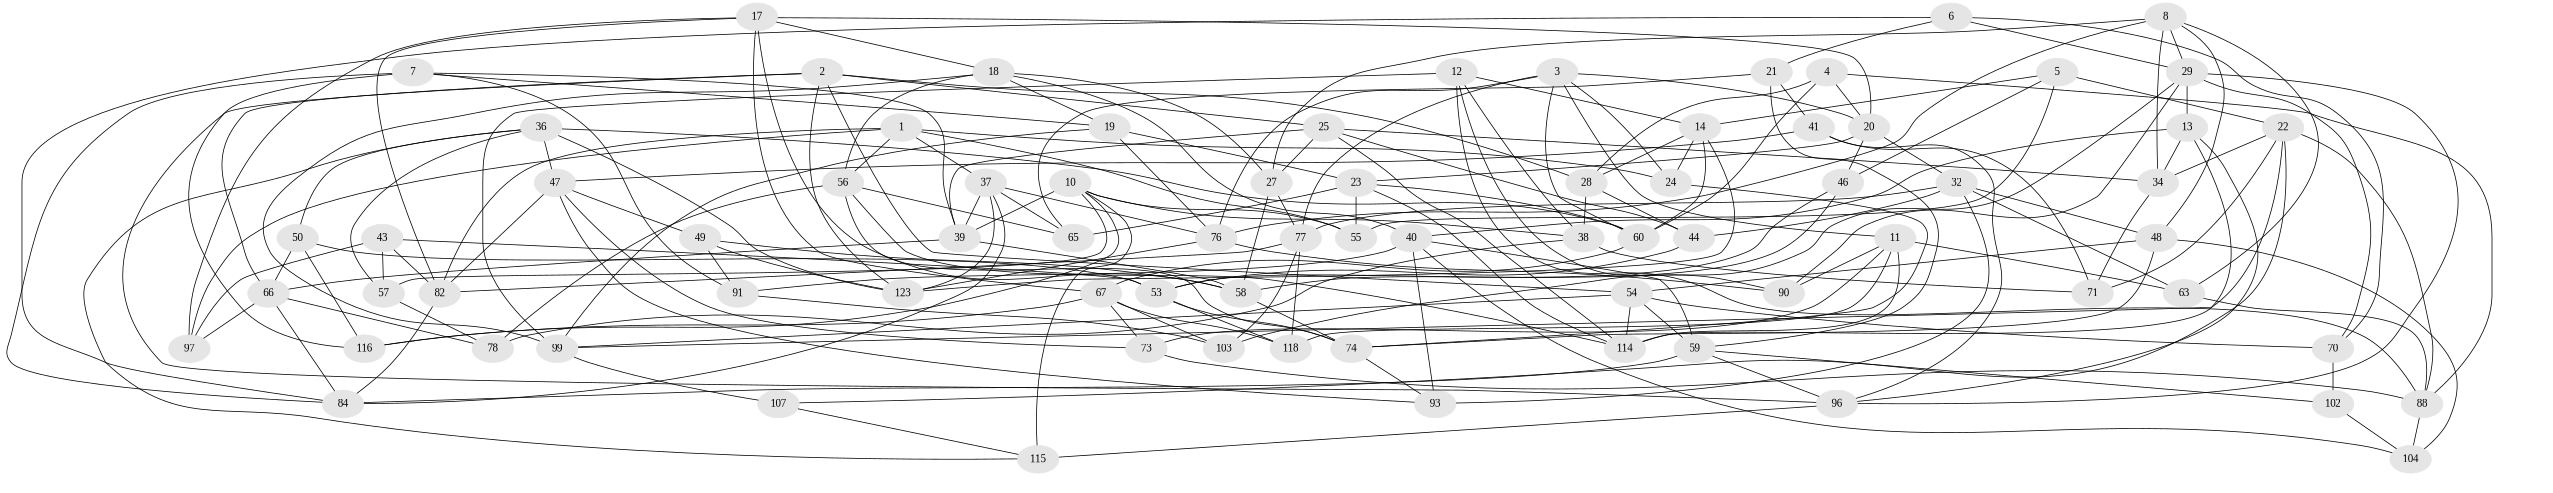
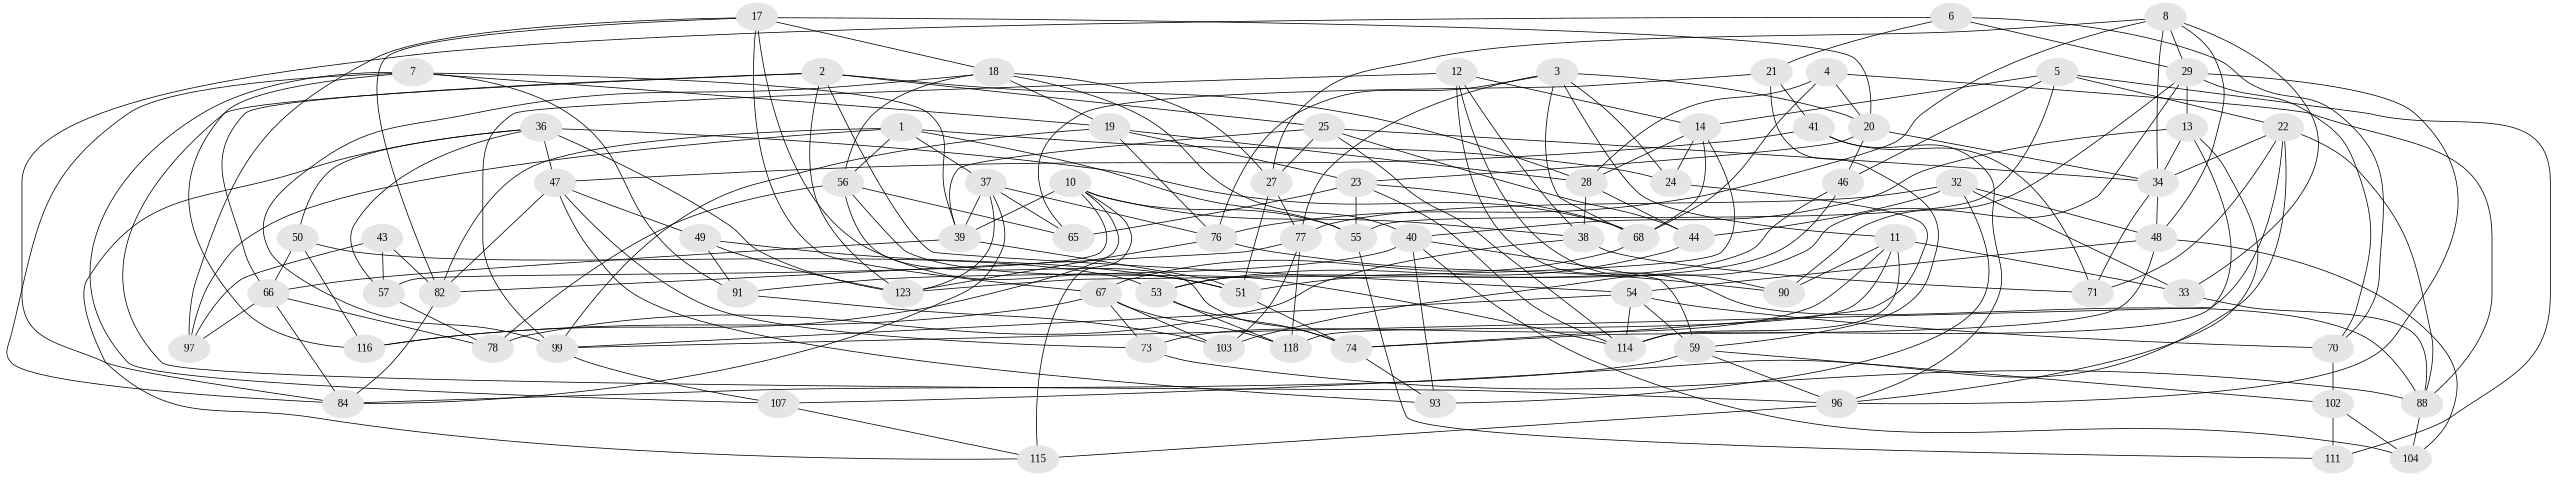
none -> (1337, 154)
(1913, 155) -> (2013, 155)
none -> (2157, 211)
(1639, 238) -> (1639, 238)
(662, 252) -> none
(1241, 293) -> (1241, 293)
(2184, 293) -> (2184, 293)
none -> (193, 375)
none -> (2333, 459)
